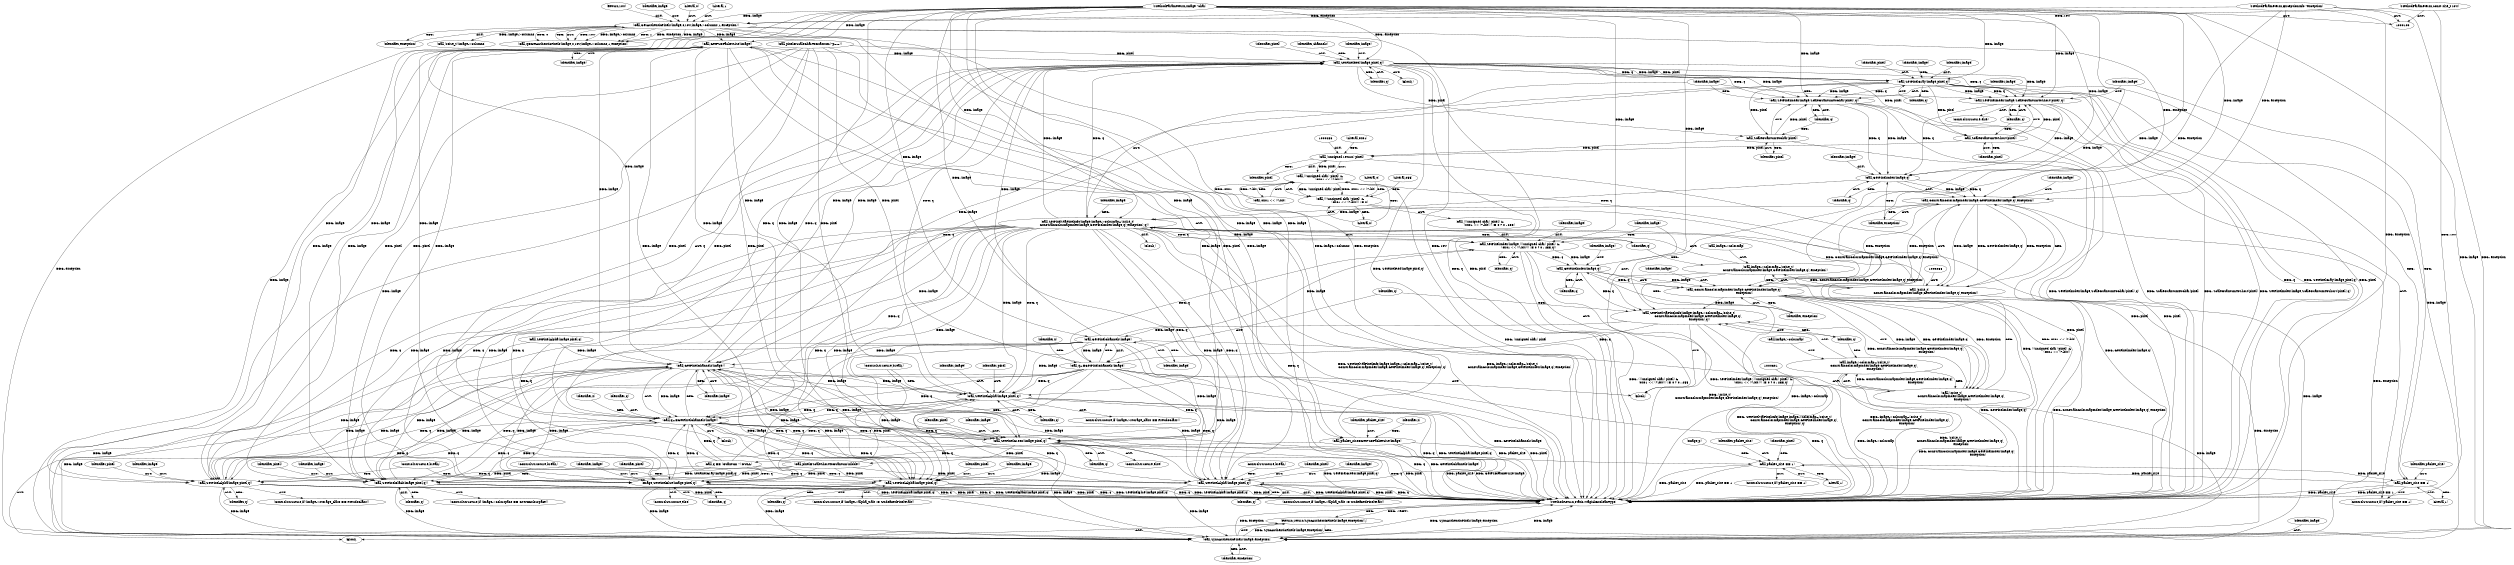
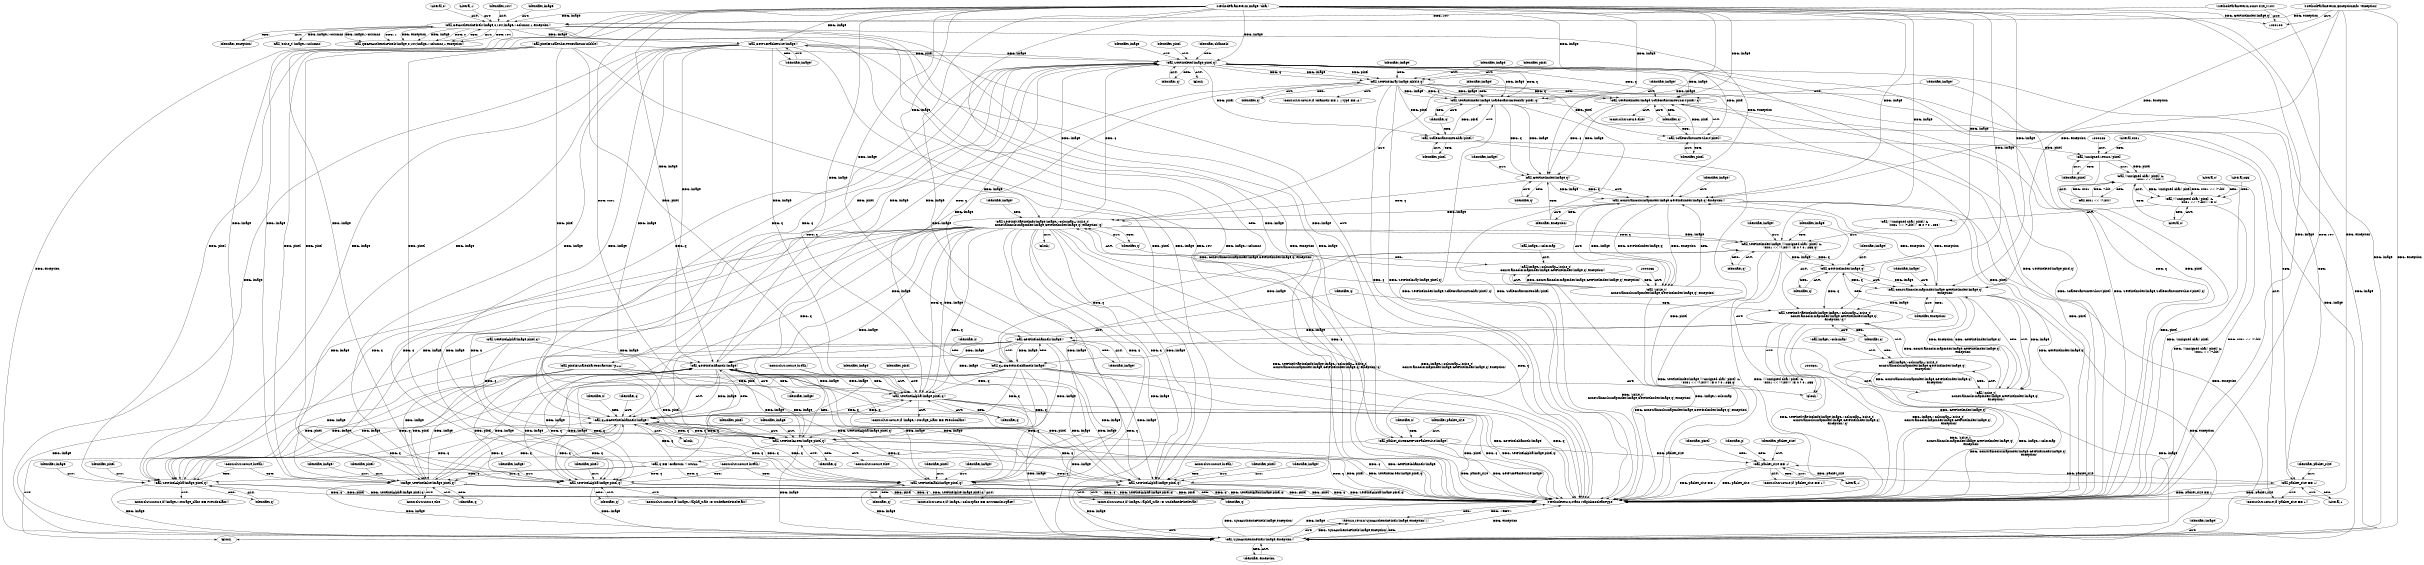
(617, 6) -> (500, 6)
(2287, 16) -> (2247, 16)
(1387, 35) -> (1254, 35)
(1086, 54) -> (882, 188)
none -> (2268, 71)
(1924, 82) -> (1397, 82)
none -> (1323, 101)
(1668, 148) -> none
(1183, 201) -> (606, 201)
(1273, 223) -> (1253, 223)
(422, 246) -> (865, 431)
(700, 246) -> (681, 246)
(1694, 441) -> (1735, 441)
(945, 460) -> (555, 339)
(711, 474) -> (692, 474)
(767, 474) -> (514, 474)
